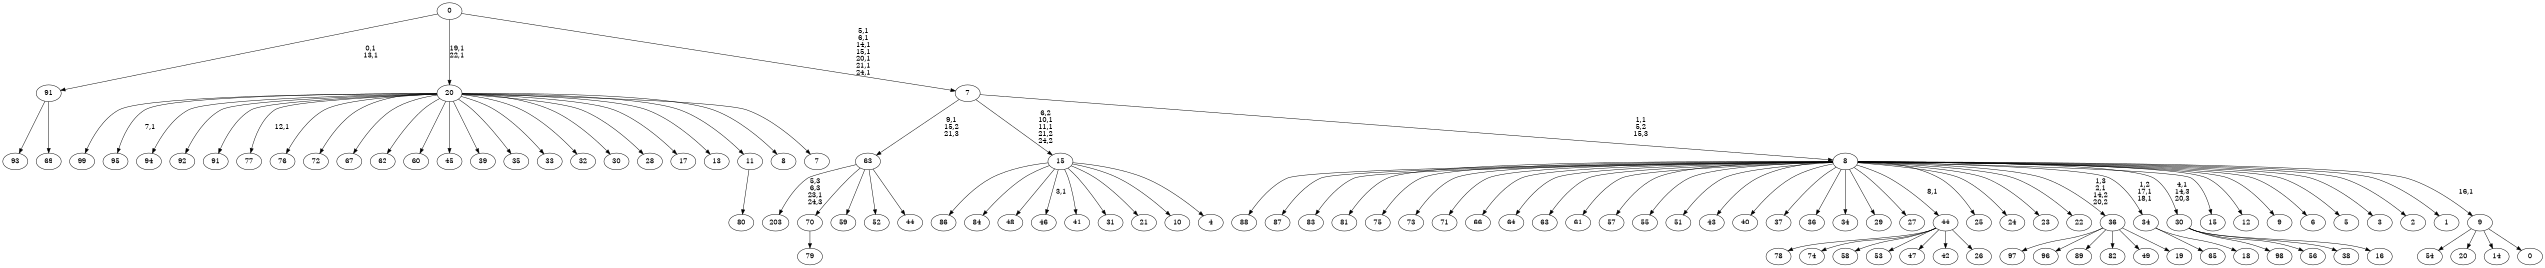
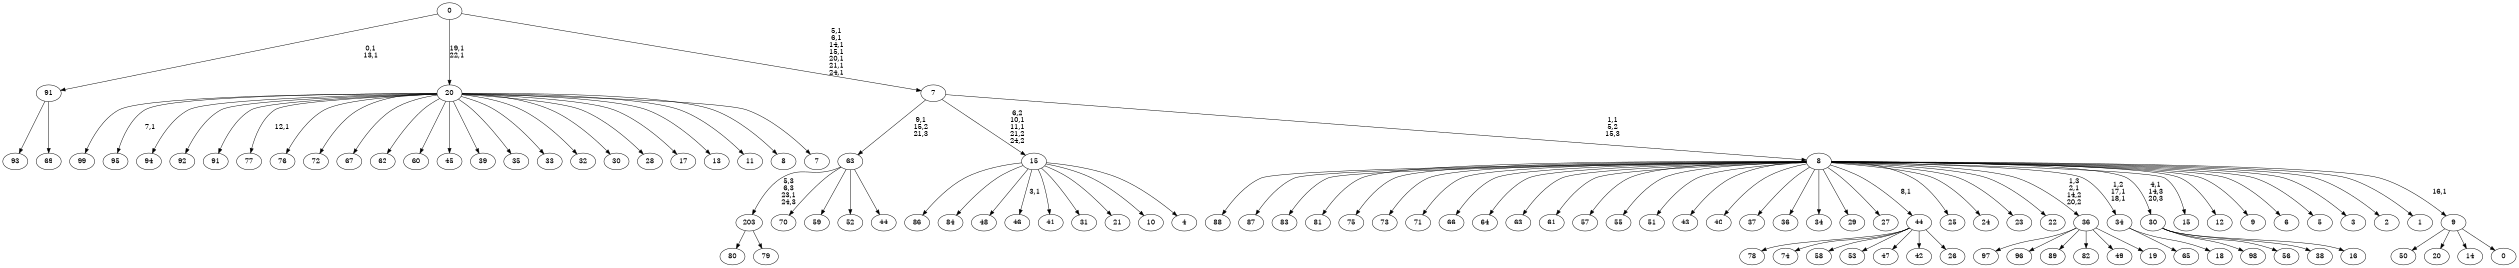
(746, 190) -> (742, 237)
(810, 237) -> (756, 237)
(2430, 257) -> (2403, 257)
